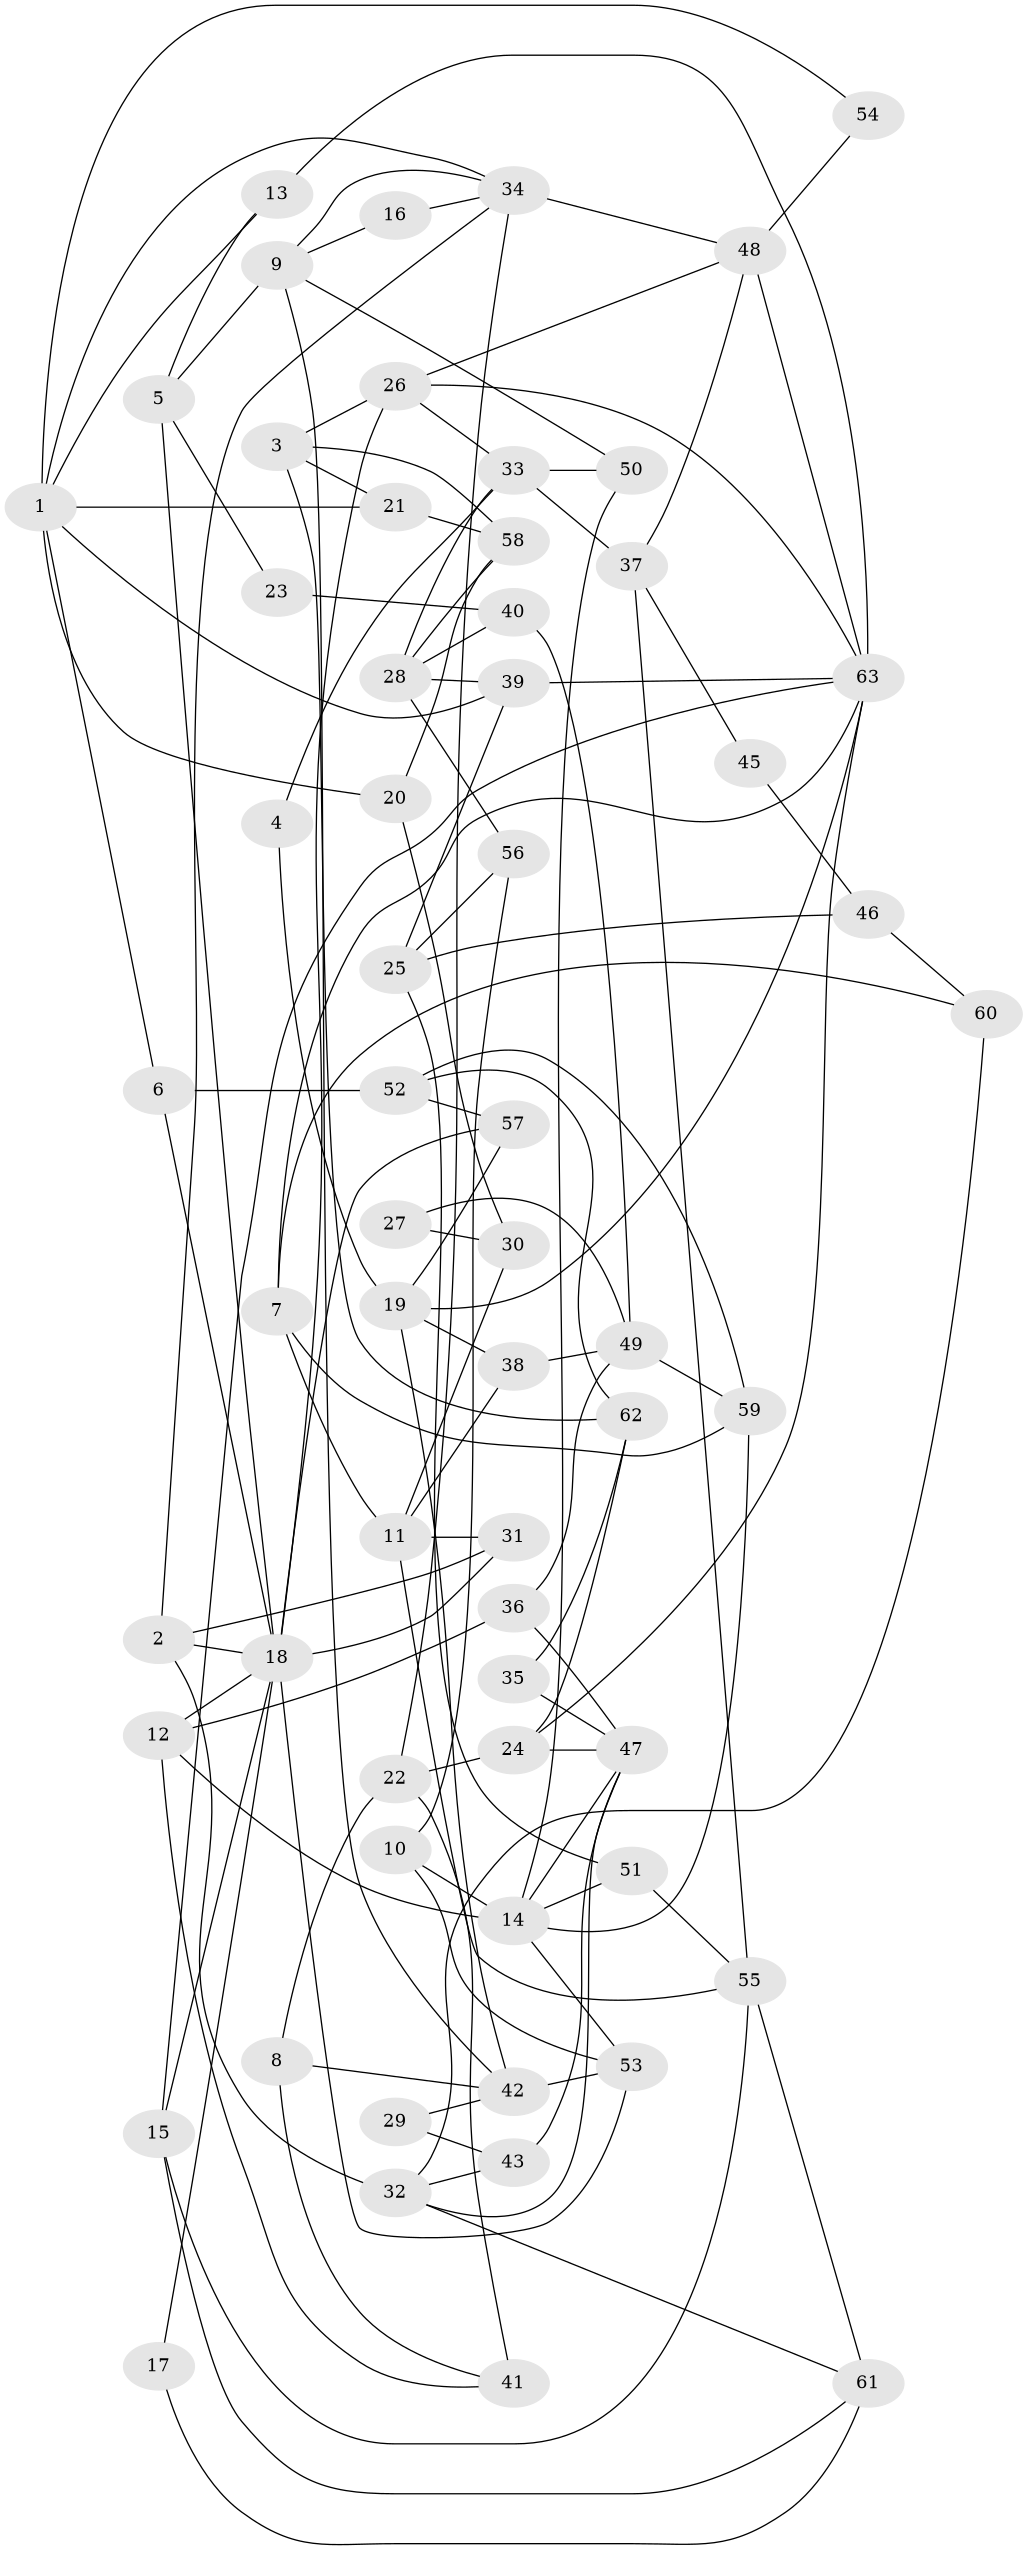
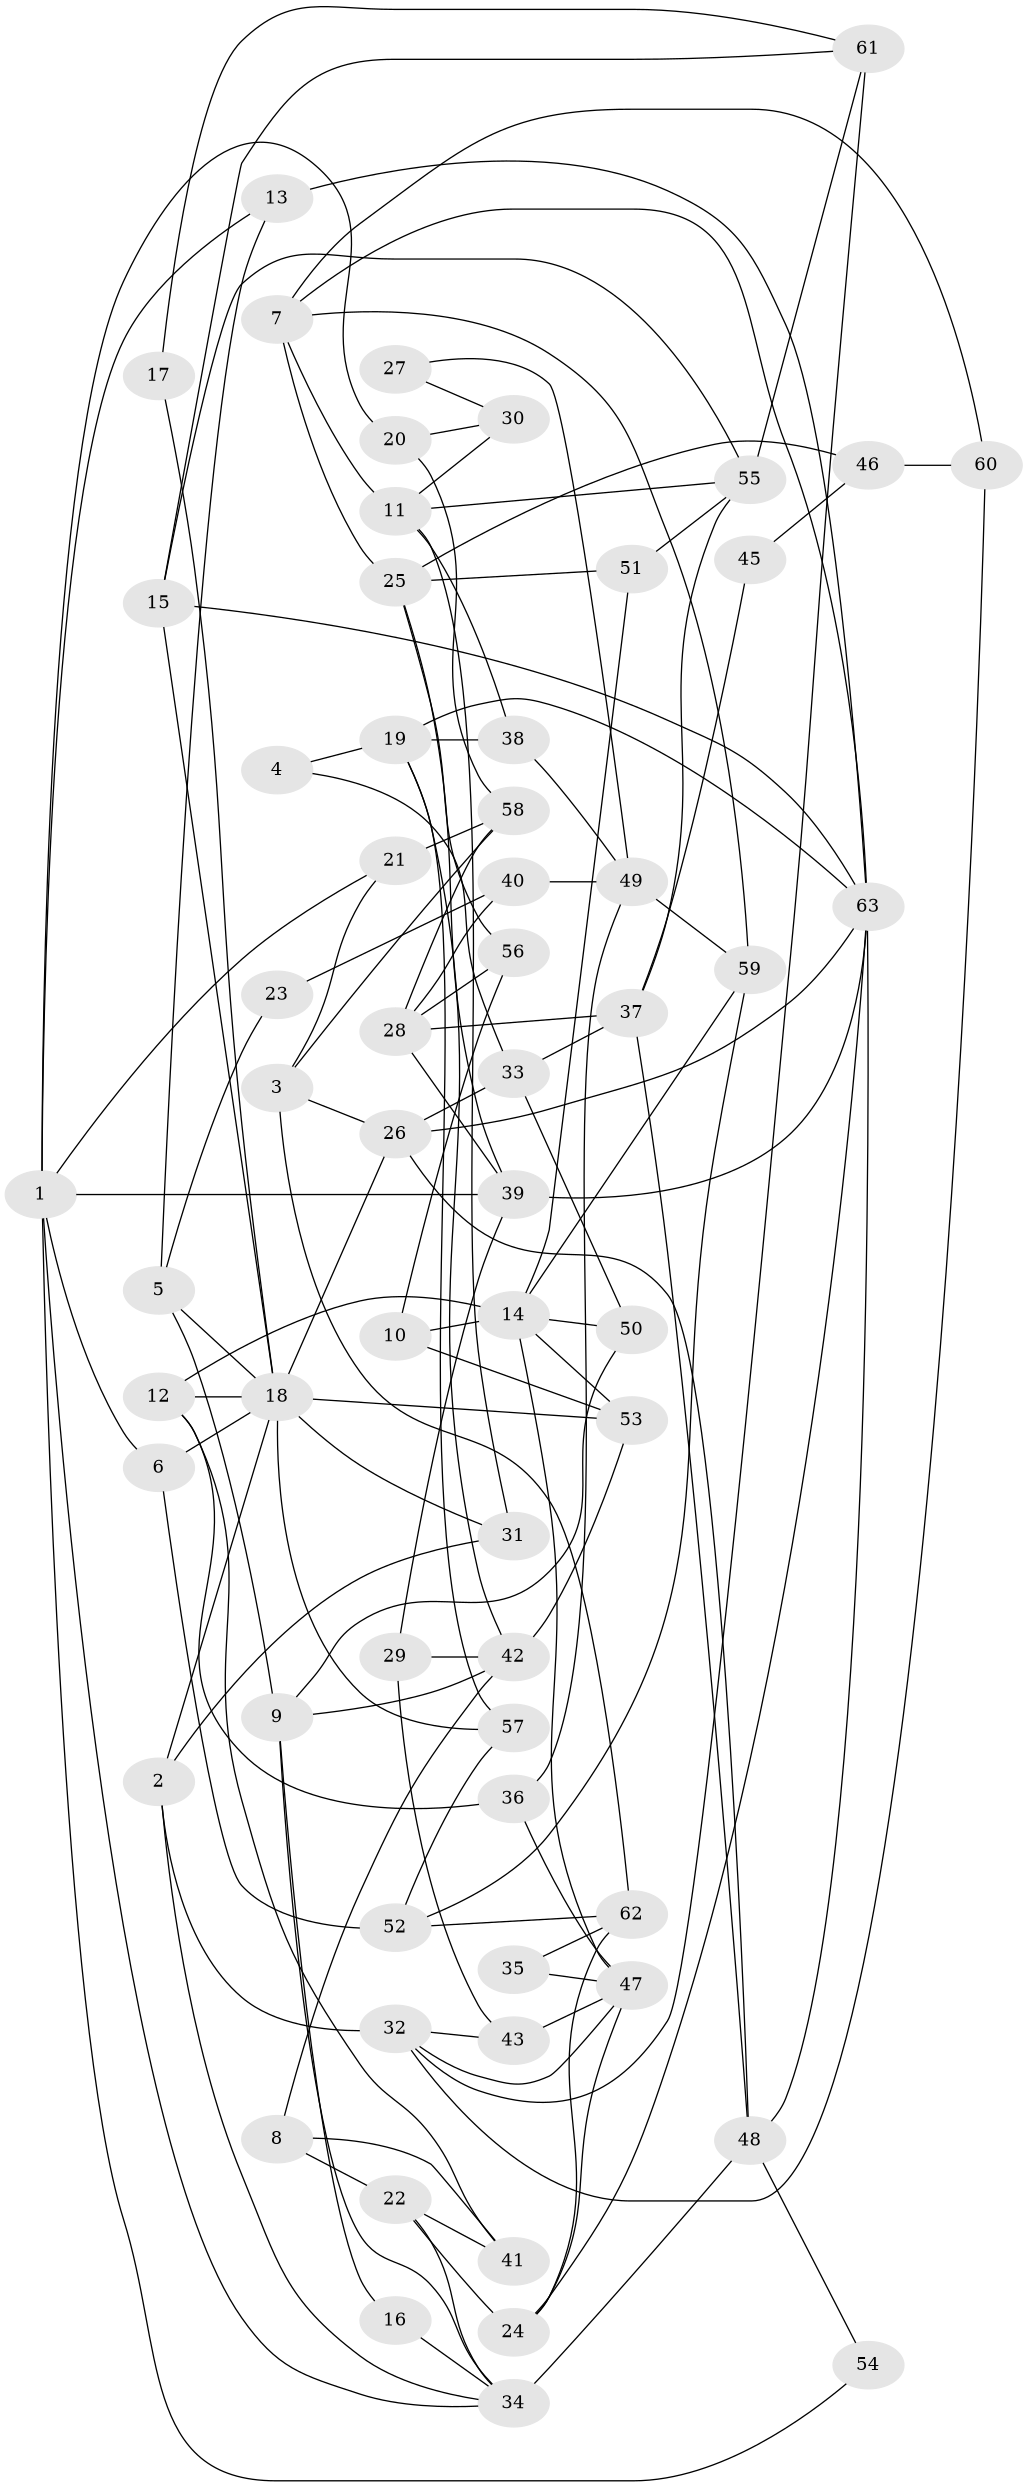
none -> (318, 458)
(442, 569) -> (514, 1022)
none -> (434, 1454)
